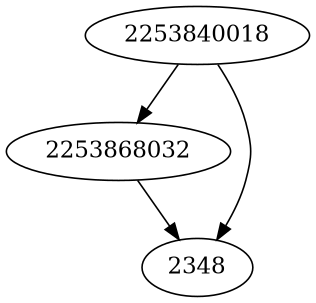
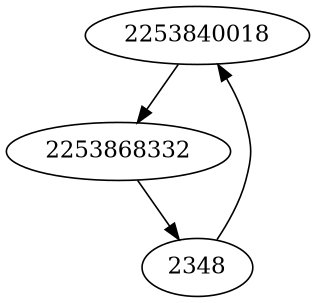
(250, 144) -> (250, 160)
(118, 151) -> (118, 151)
